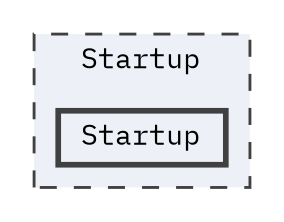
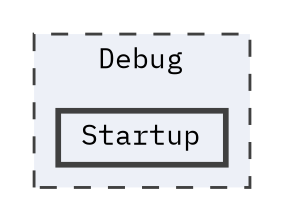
(142, 61) -> (142, 61)
